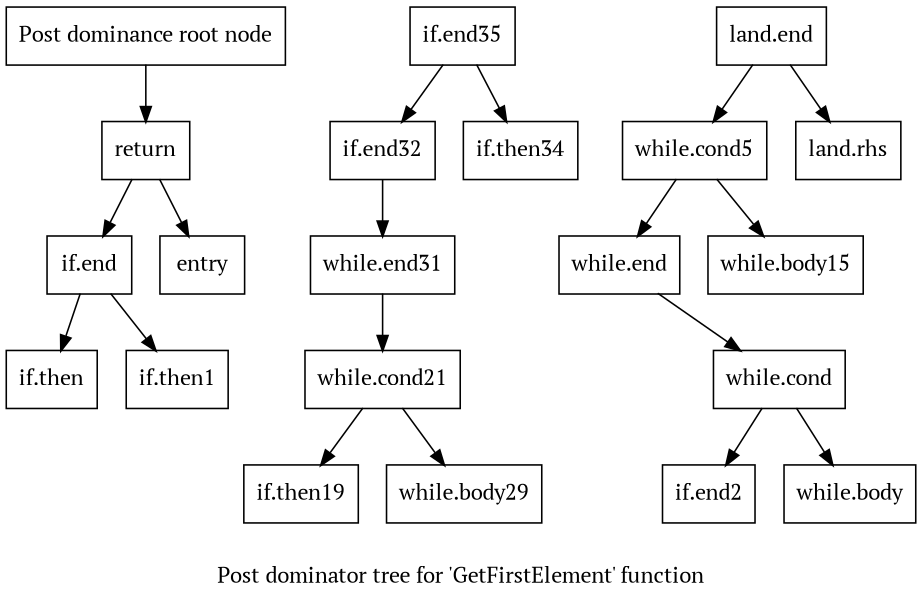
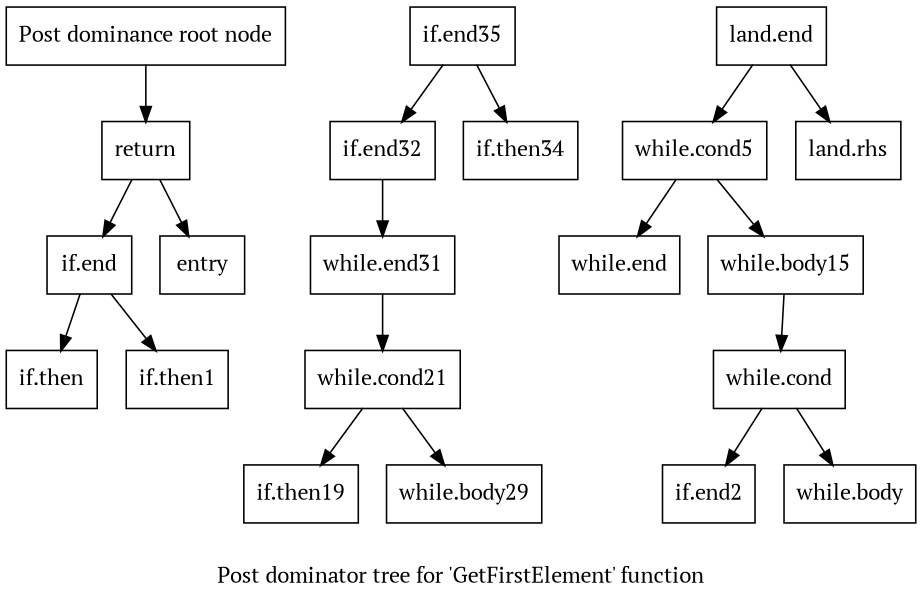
(693, 318) -> (783, 314)
